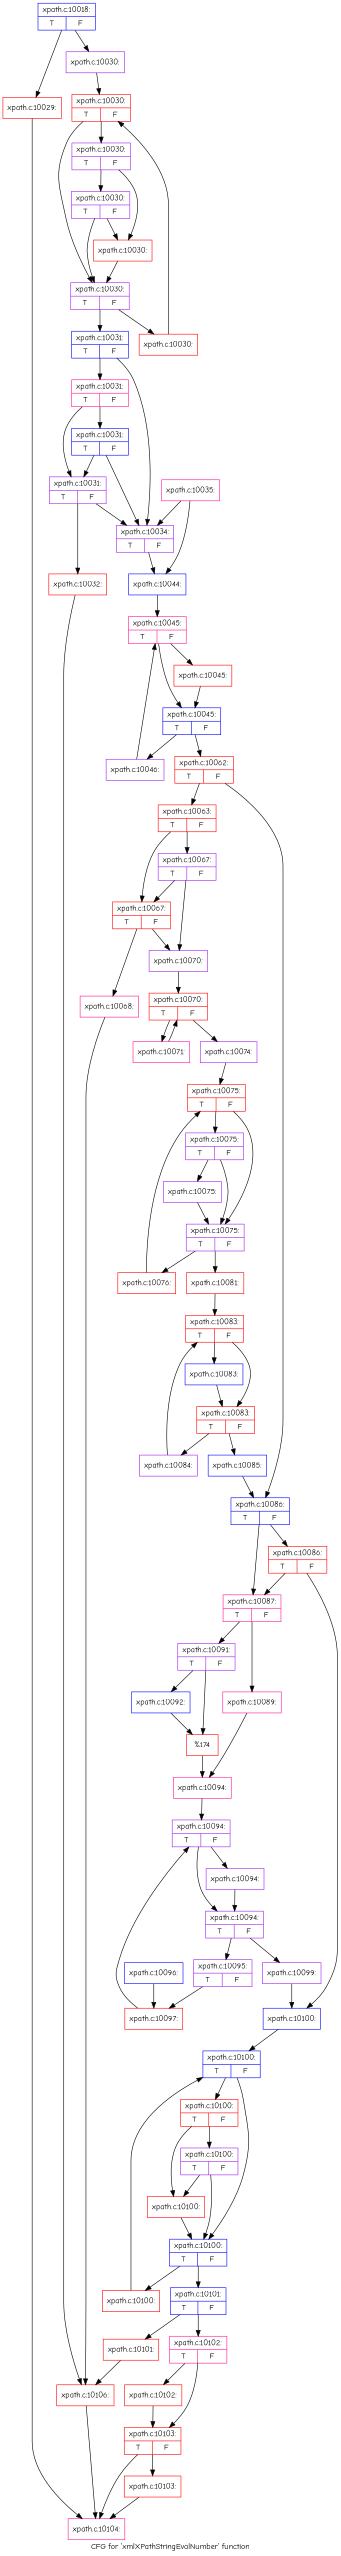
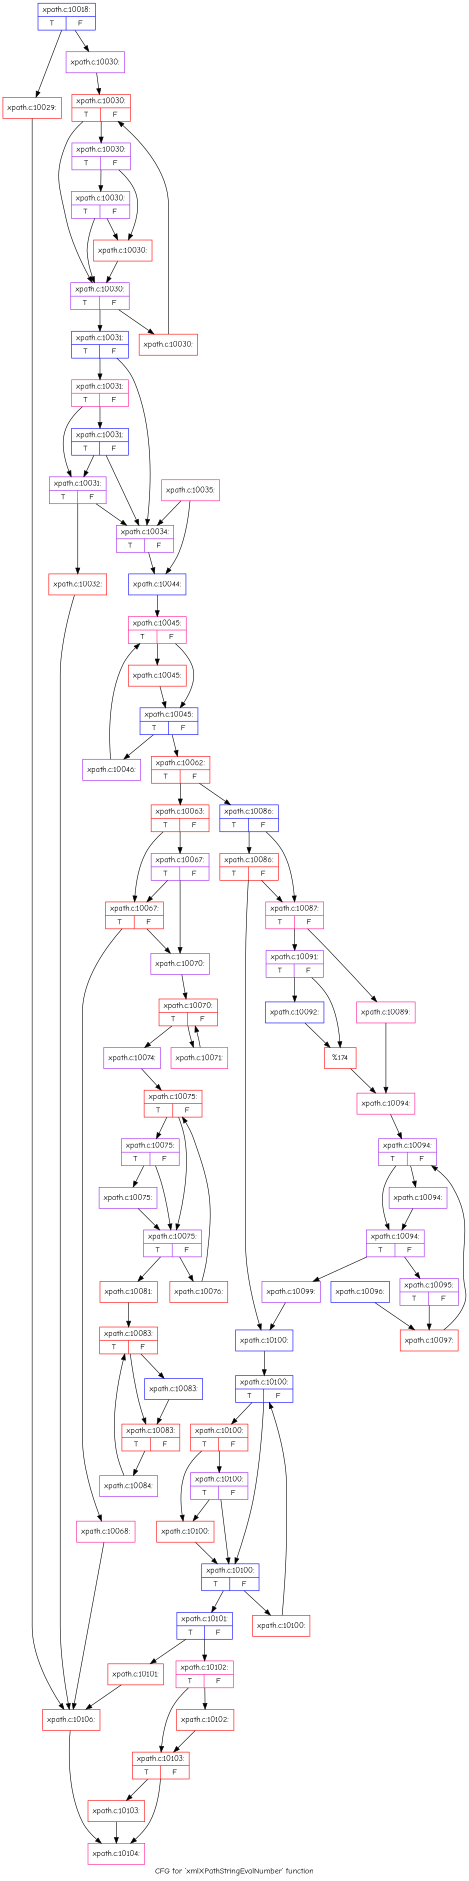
(32, 1325) -> (32, 914)
(237, 1466) -> none
